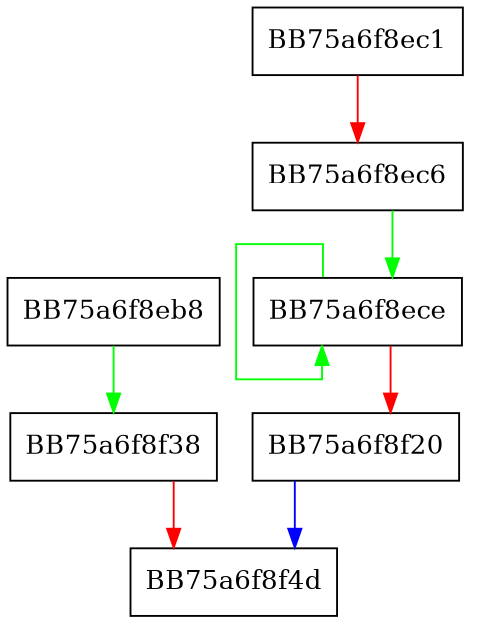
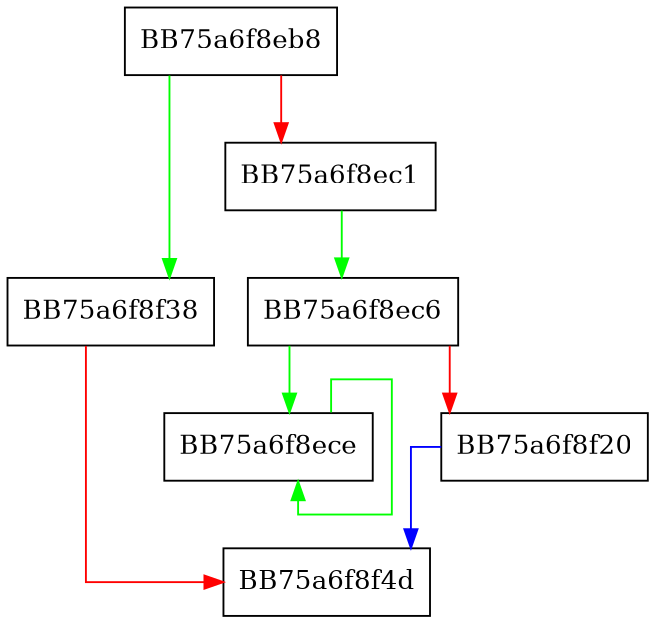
none -> (281, 99)
(358, 99) -> (342, 234)
(391, 370) -> (450, 370)
